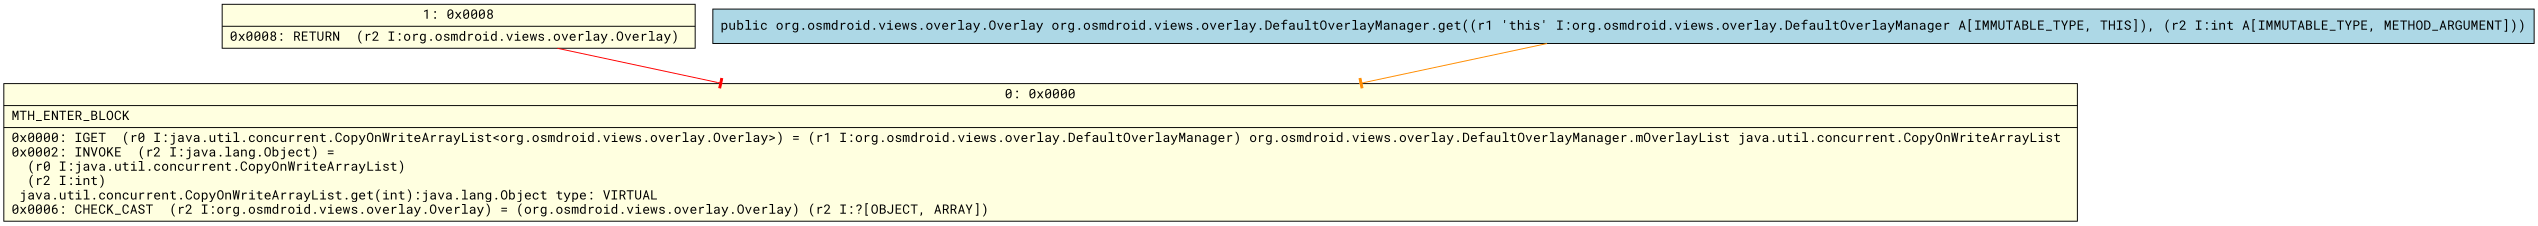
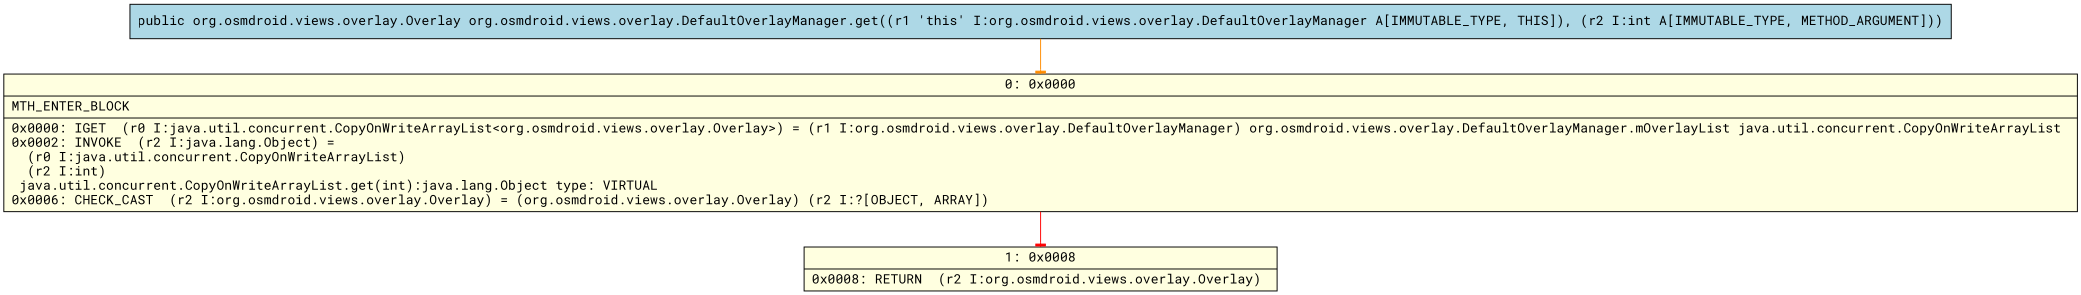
(638, 65) -> (1041, 227)
